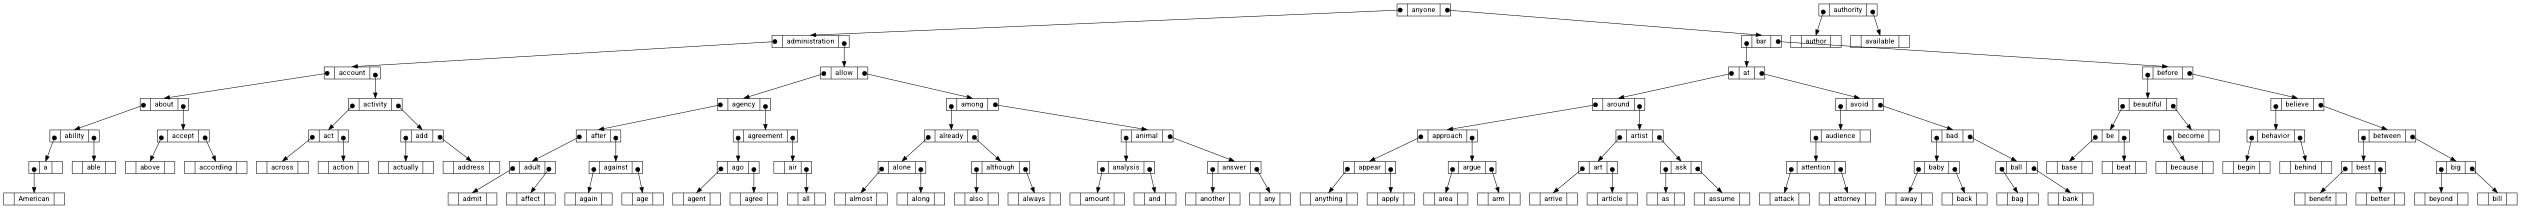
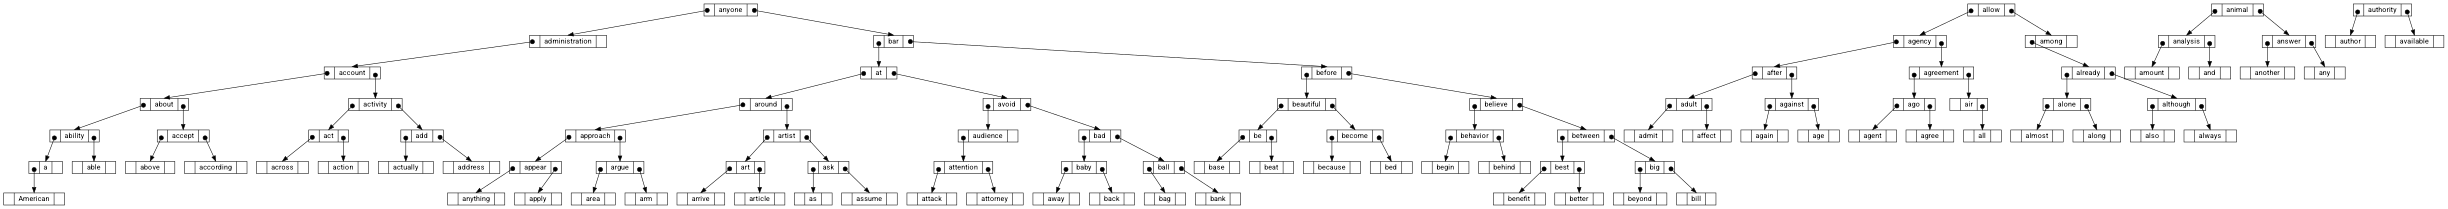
(844, 54) -> none
(1070, 117) -> none
none -> (1391, 167)
